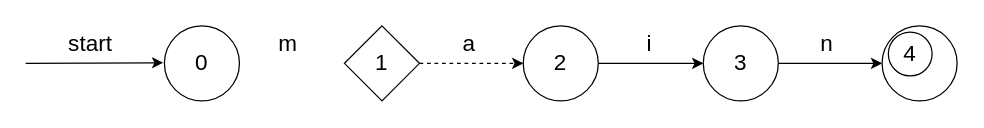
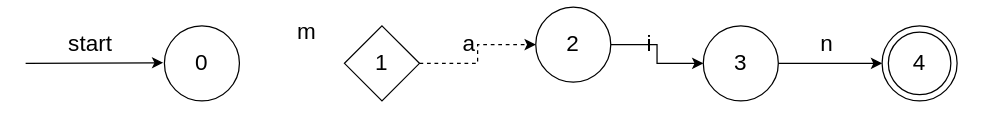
(288, 44) -> (307, 32)
(910, 54) -> (919, 63)
(561, 63) -> (573, 44)
